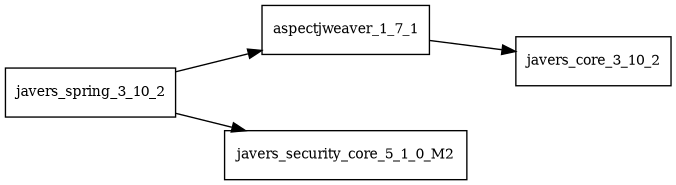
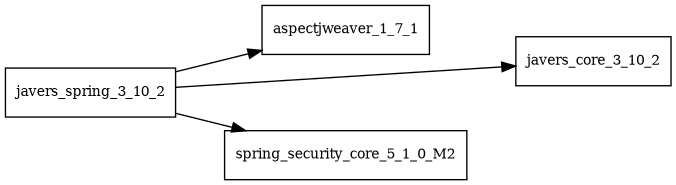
(466, 45) -> (339, 77)
(346, 155) -> (346, 155)
